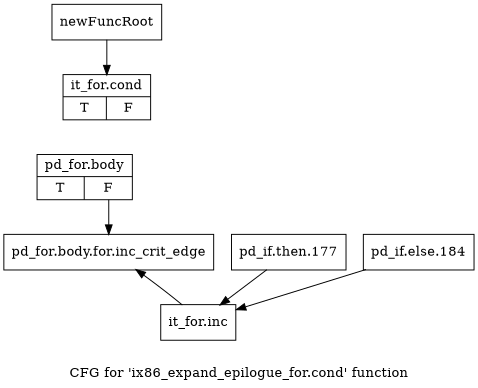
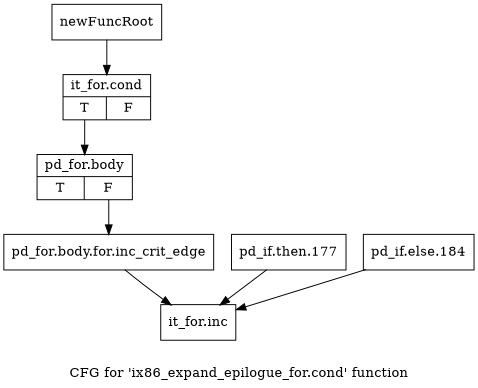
none -> (85, 132)
(163, 290) -> (144, 285)
